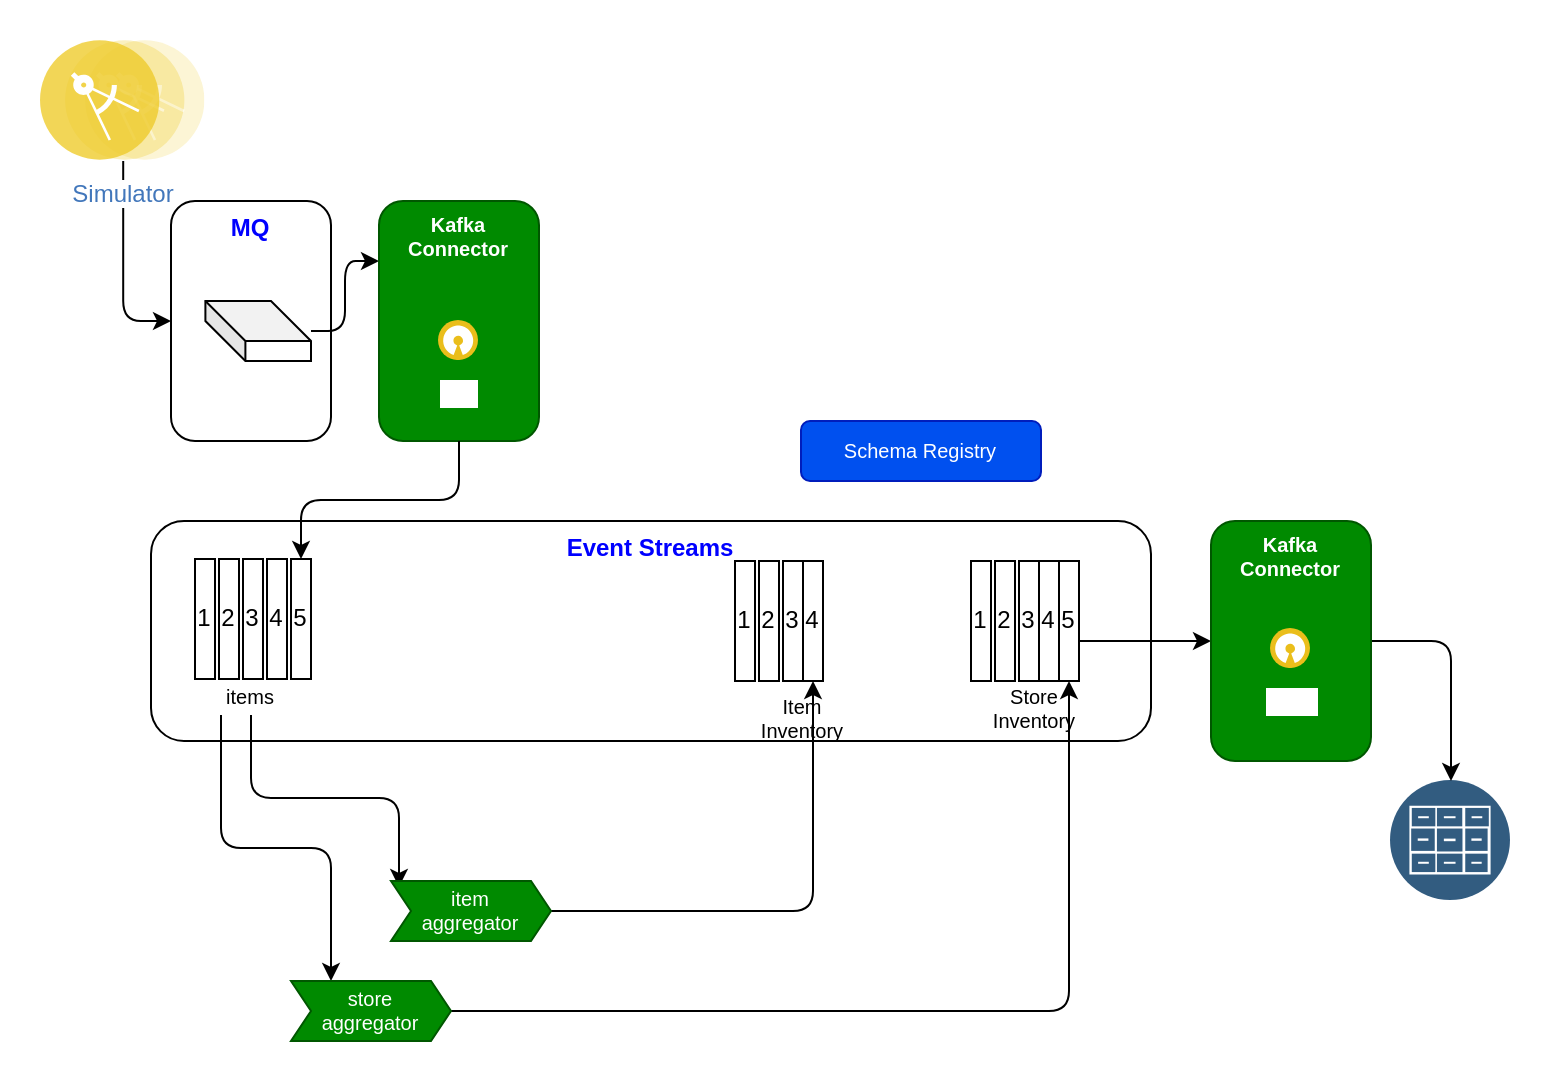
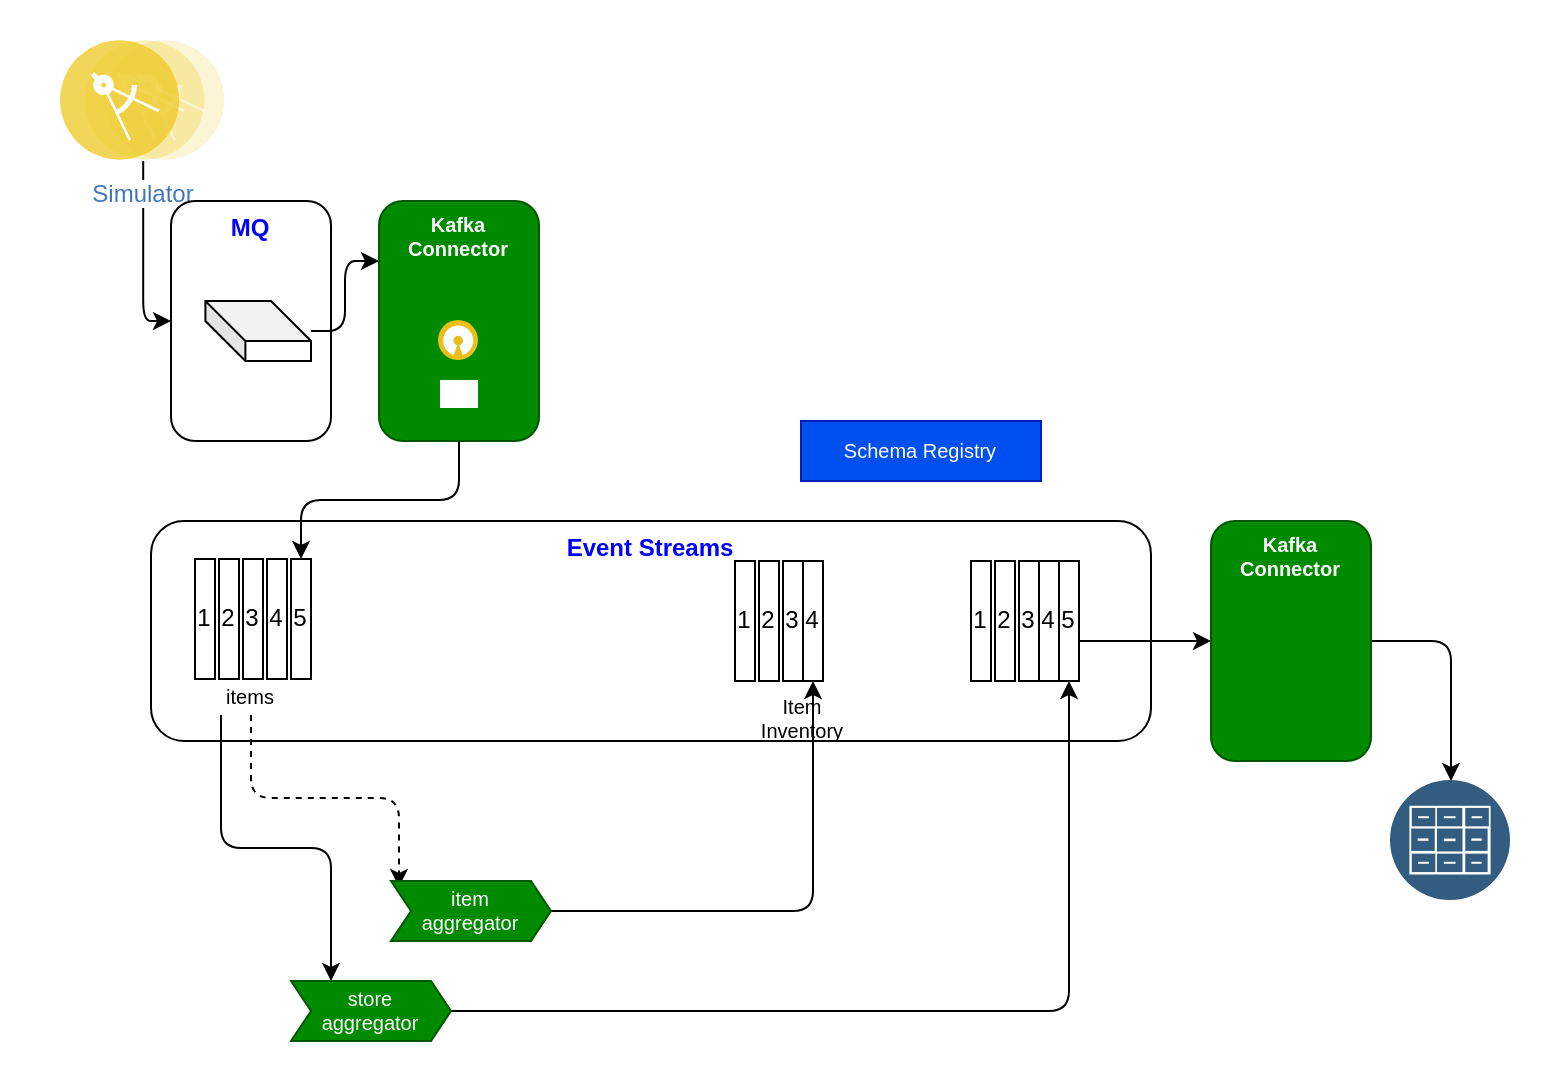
(123, 101) -> (143, 101)
(921, 451) -> (921, 451)
(1291, 649) -> none
(1035, 708) -> none
(321, 798) -> (321, 798)
